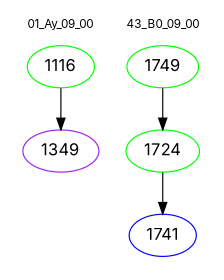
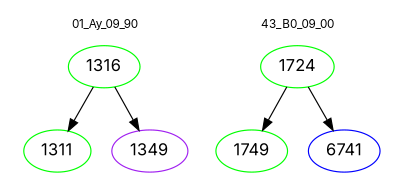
(61, 25) -> (105, 25)
(61, 67) -> (104, 67)
(163, 103) -> (278, 103)
none -> (57, 151)
(163, 235) -> (344, 151)
